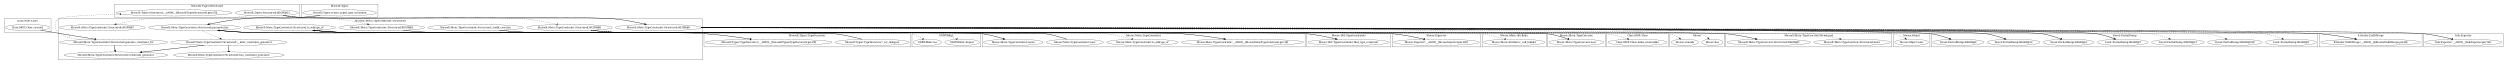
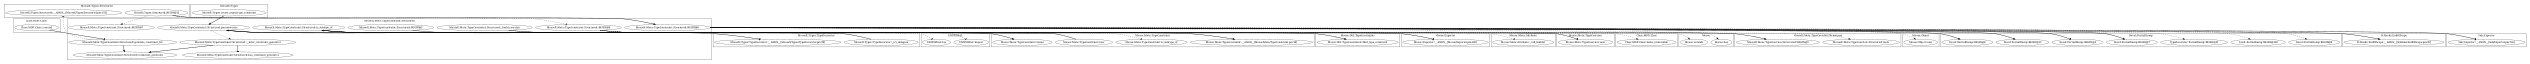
(347, 20) -> none
(2178, 42) -> (2194, 42)
